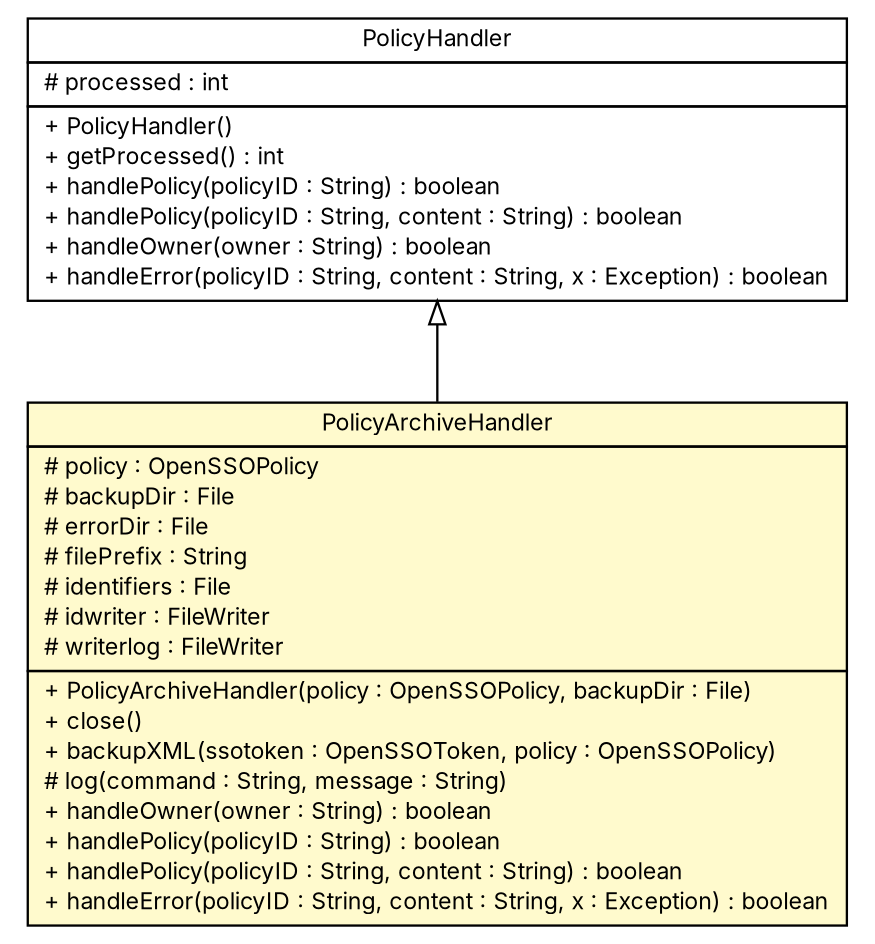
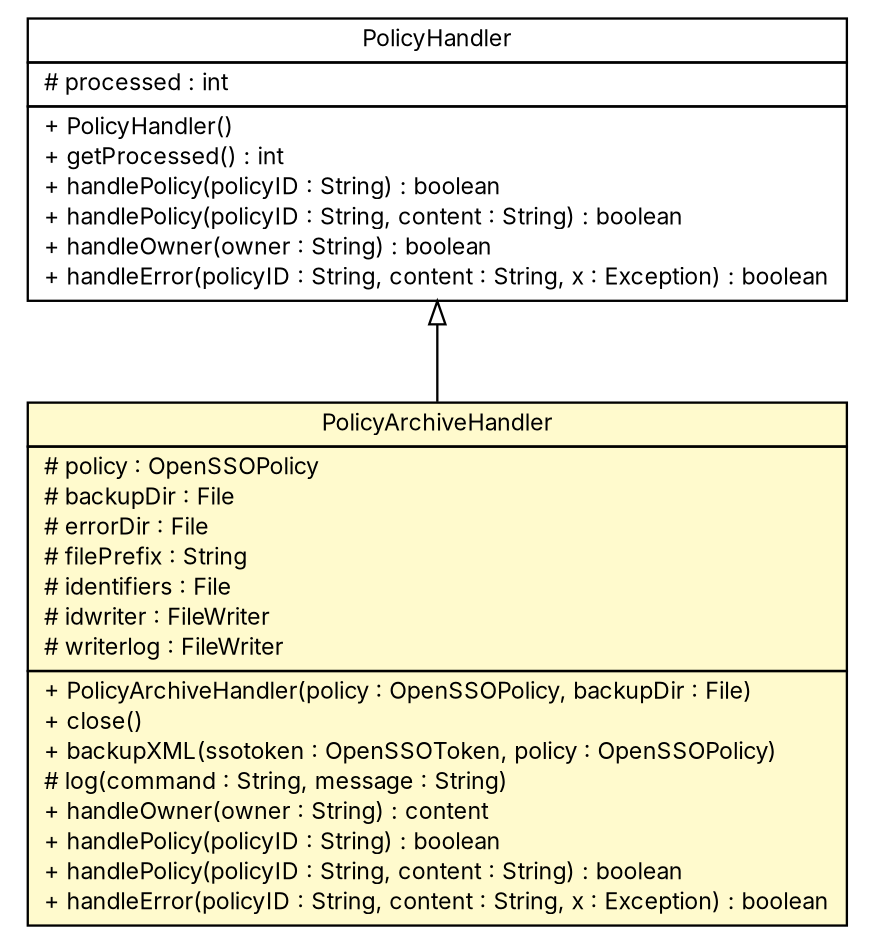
(268, 812) -> (267, 812)
